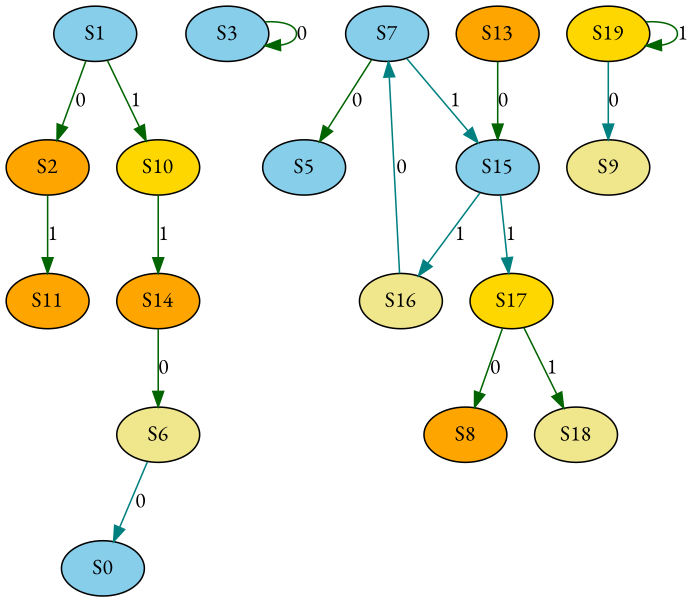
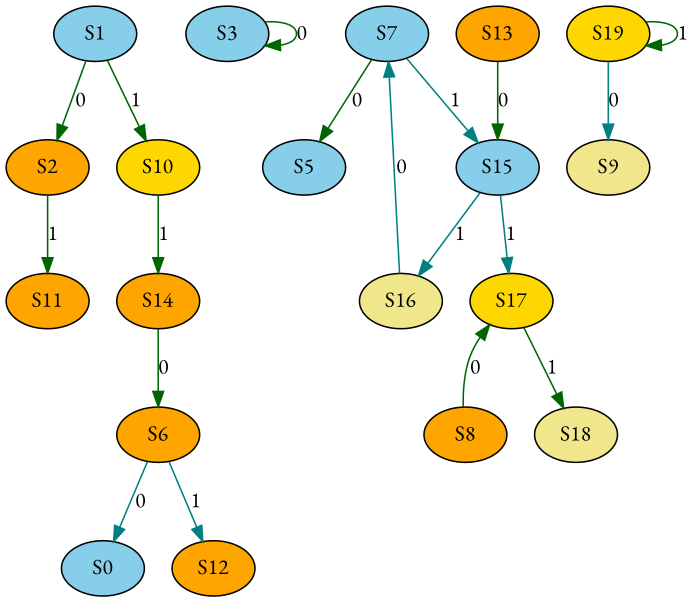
(491, 360) -> (466, 371)
(158, 435) -> (158, 435)
none -> (214, 568)
